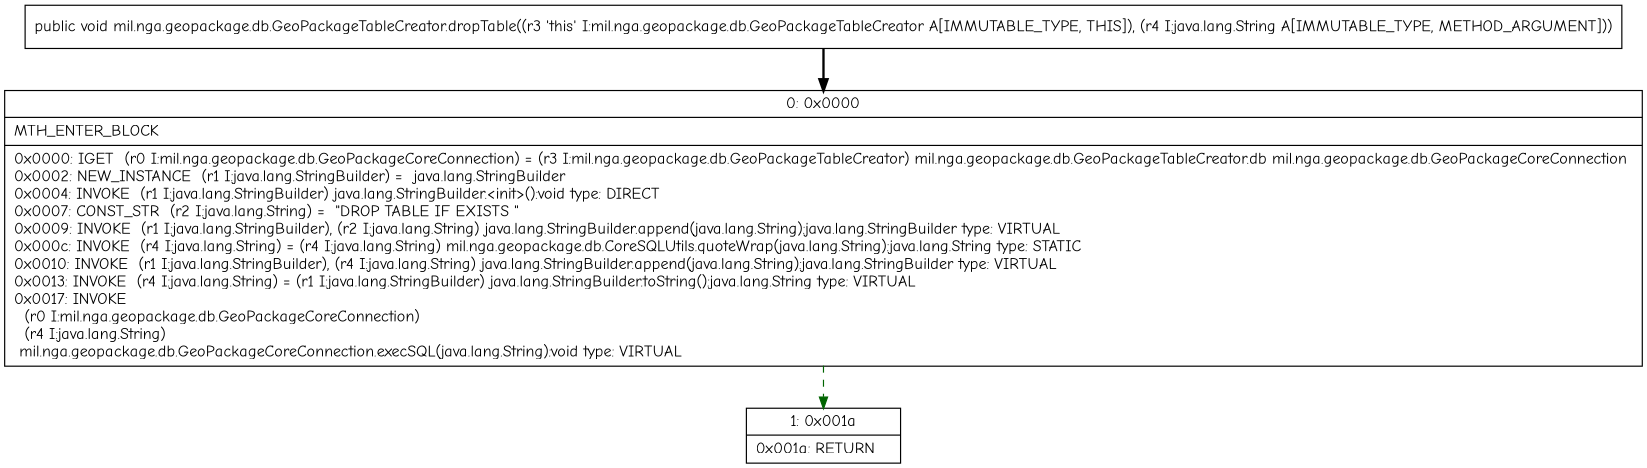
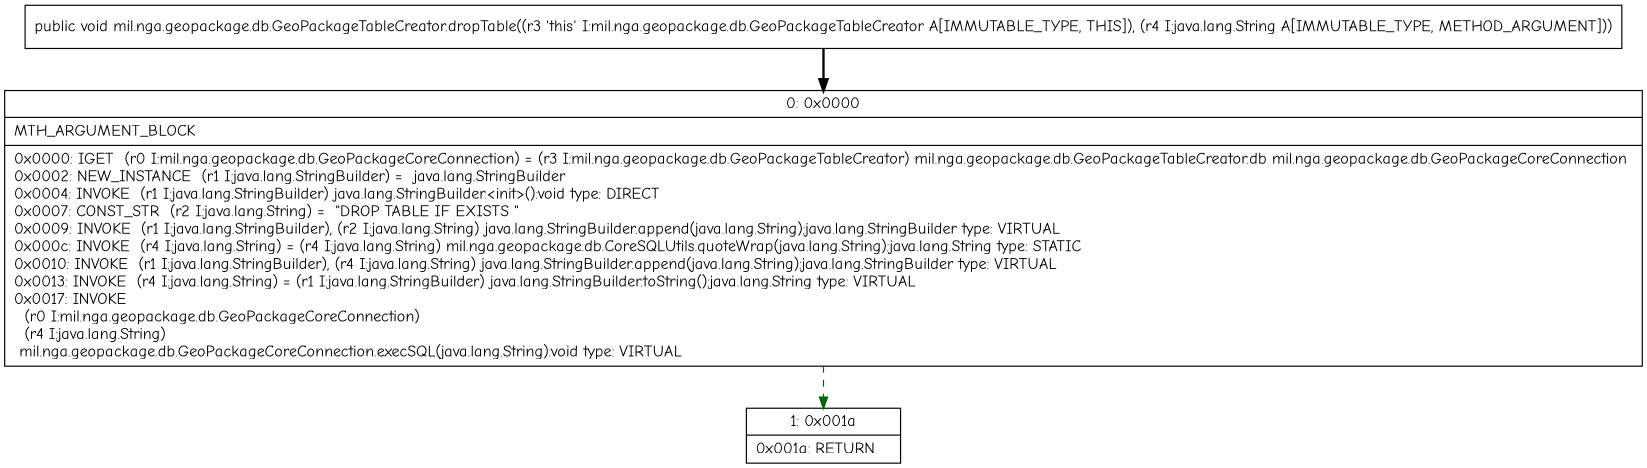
(86, 131) -> (105, 131)
